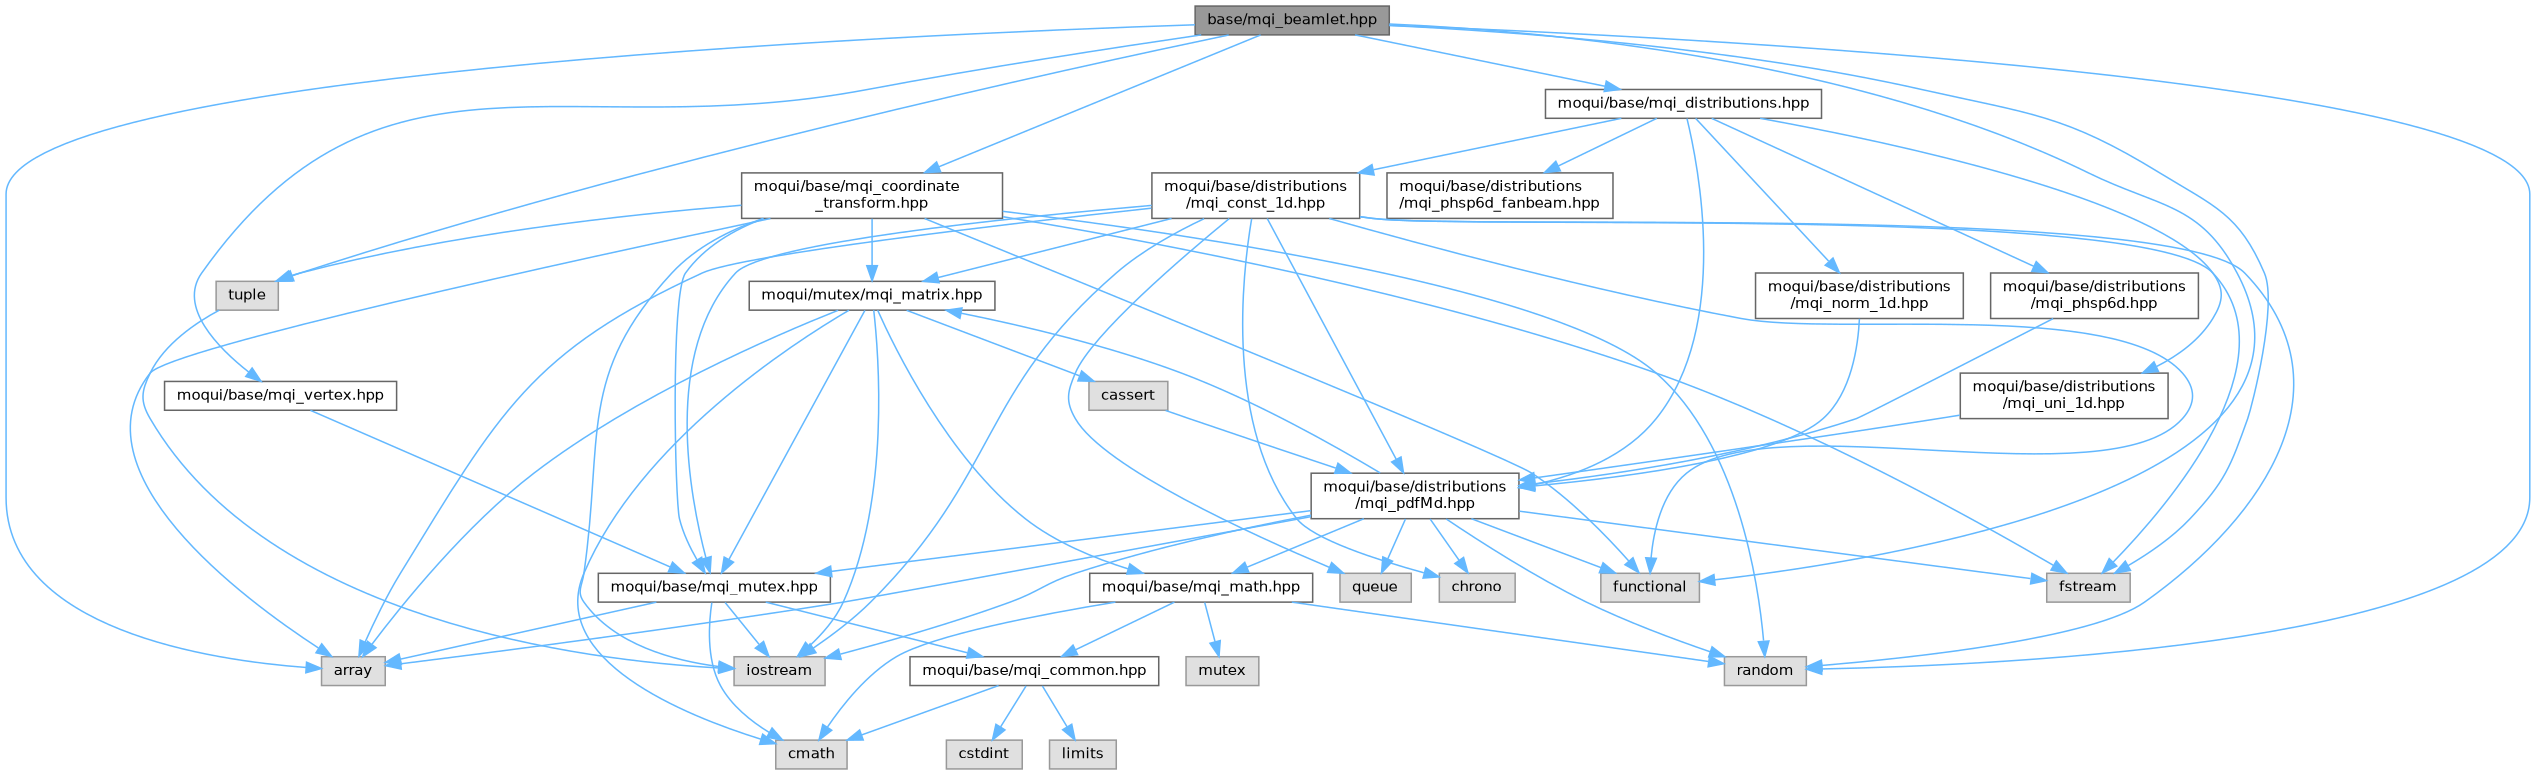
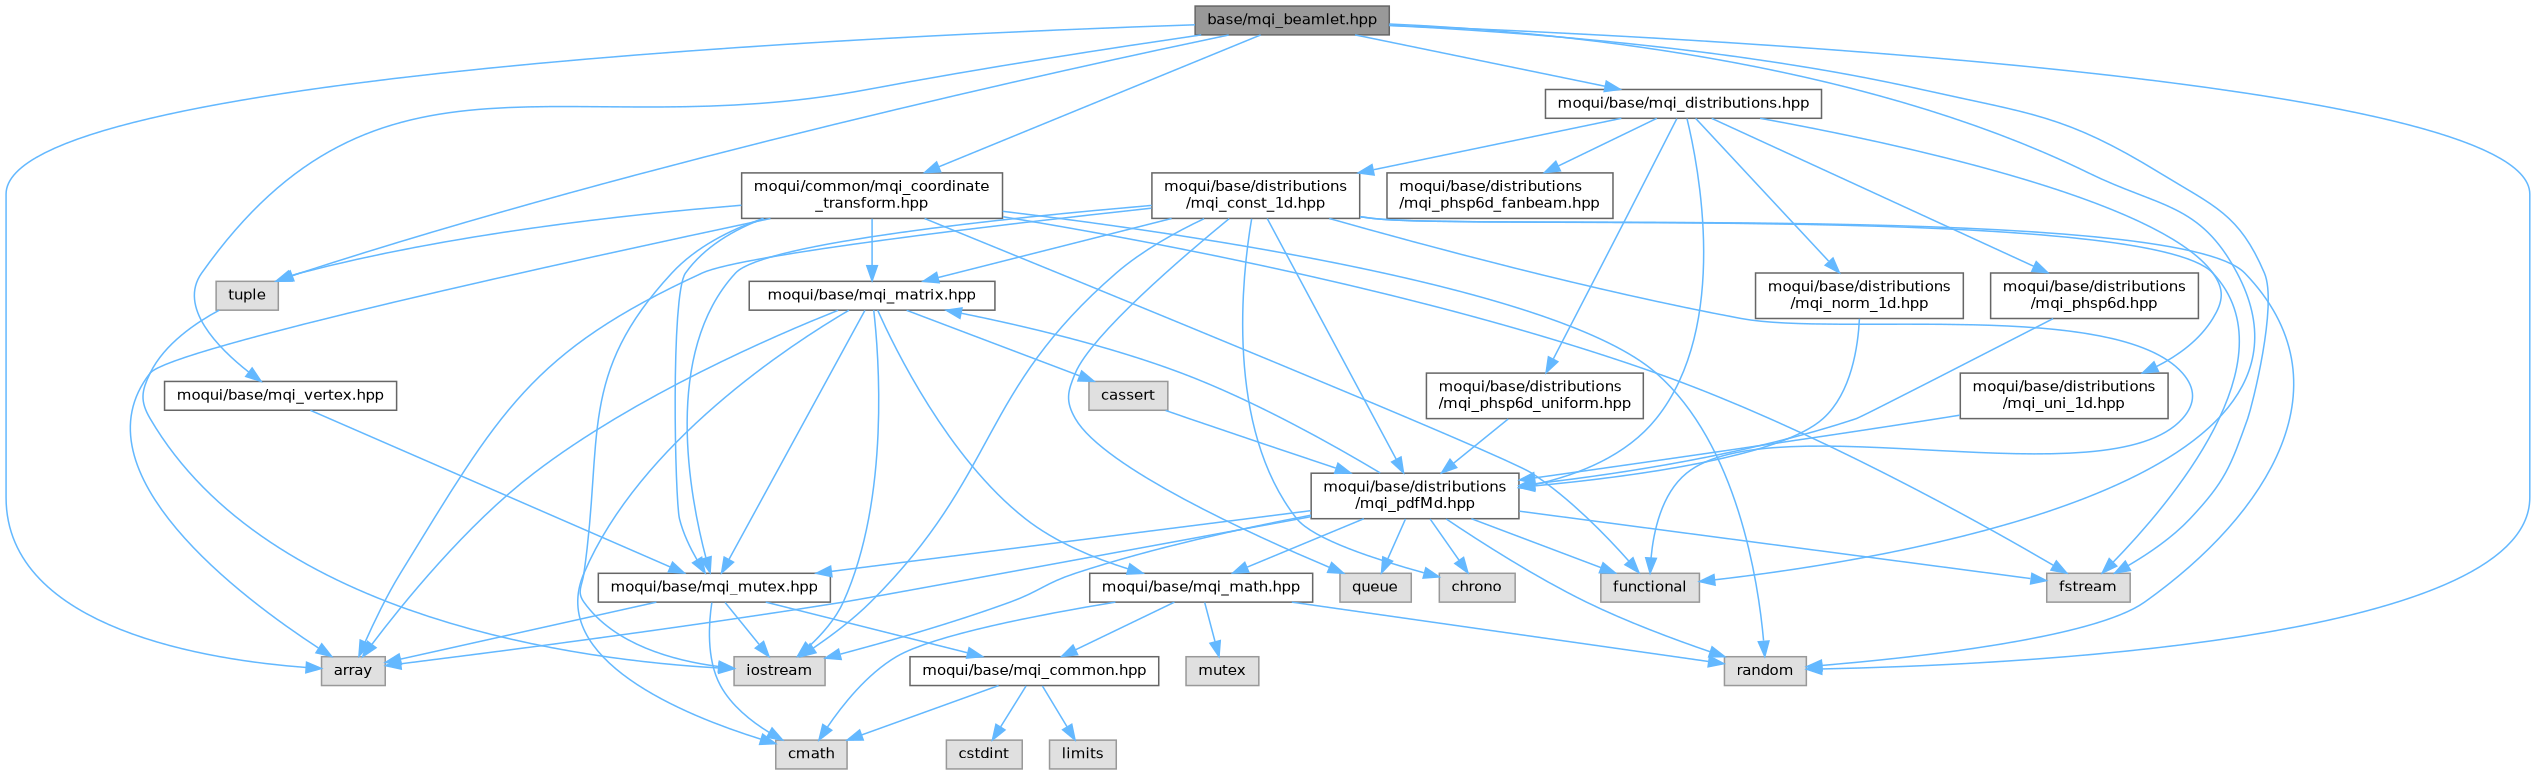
(872, 196) -> (872, 196)
(872, 296) -> (872, 296)
none -> (1535, 396)
